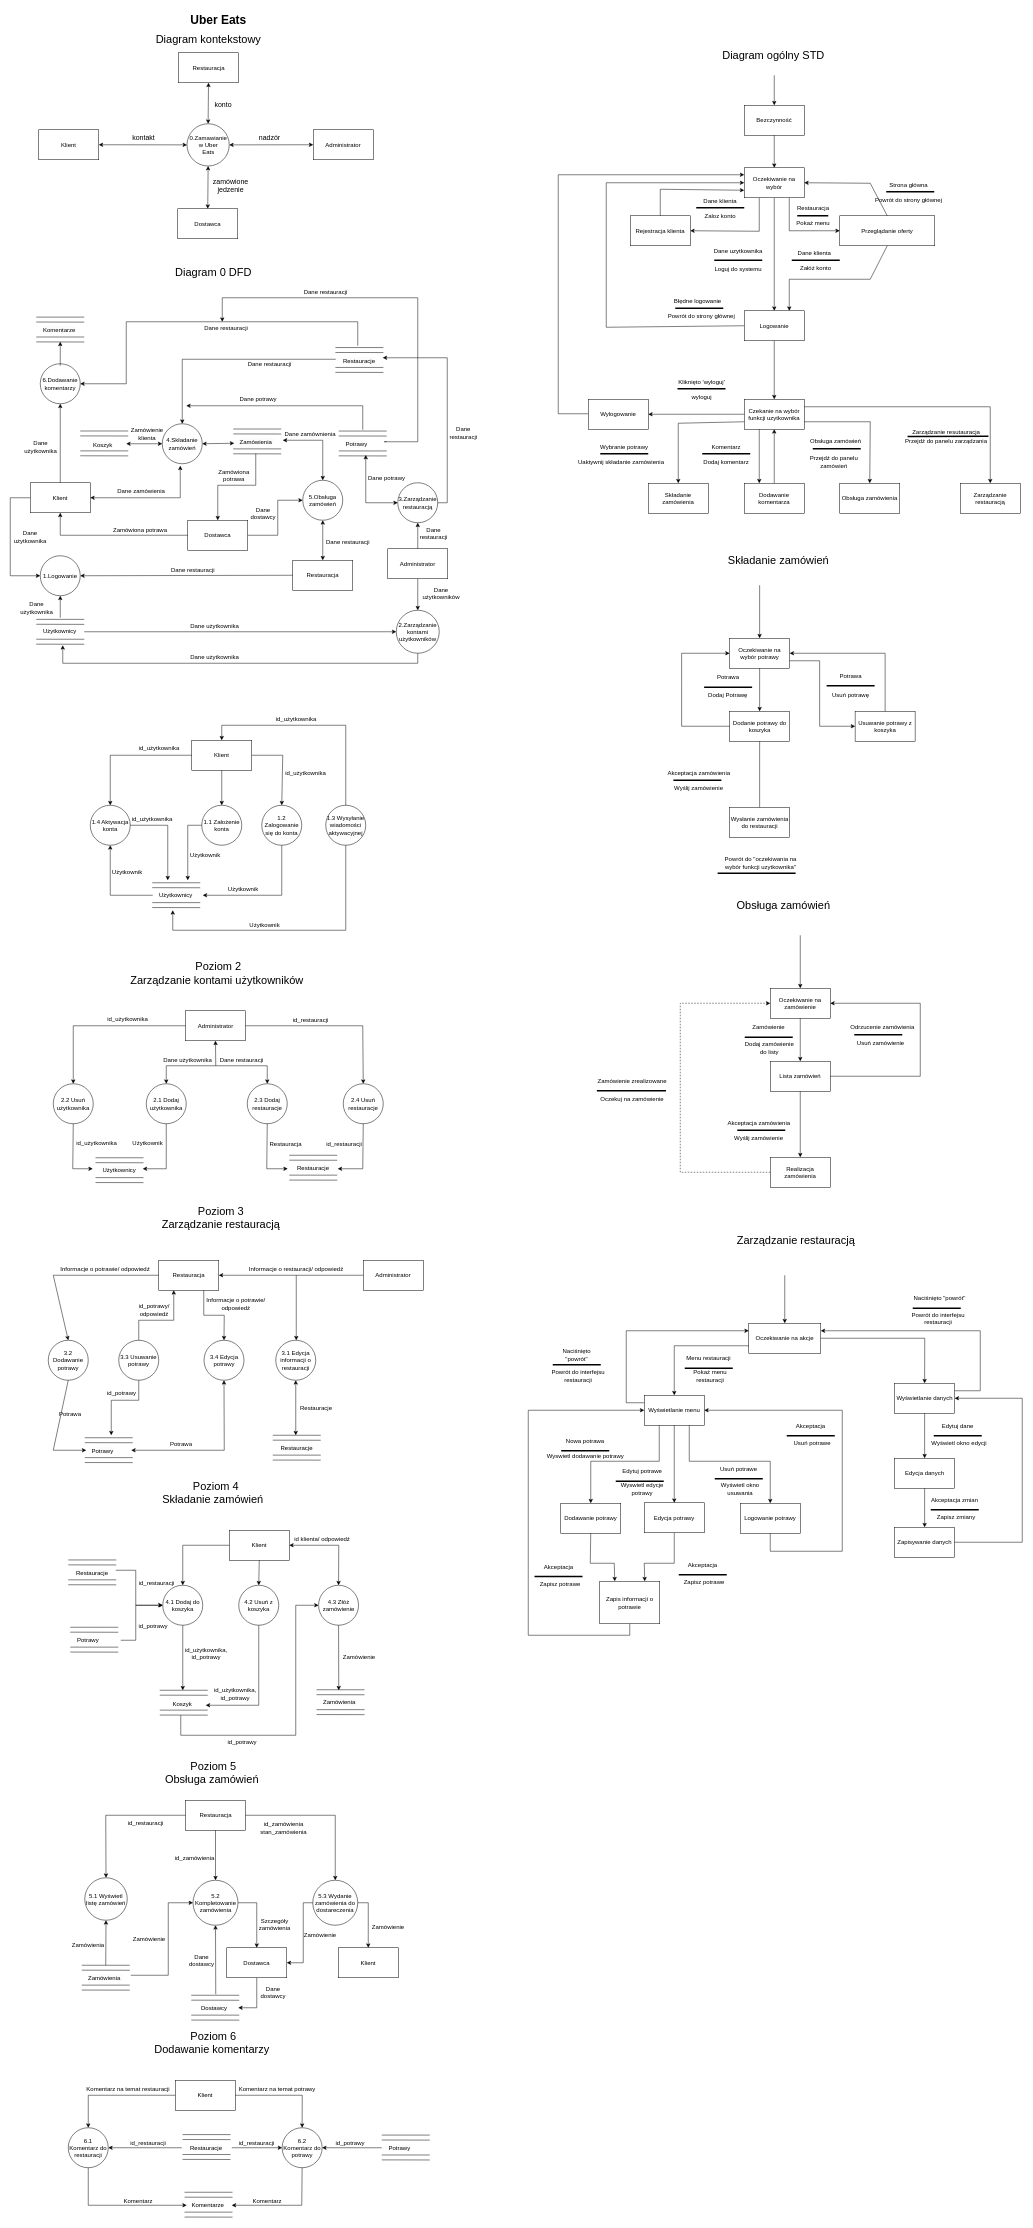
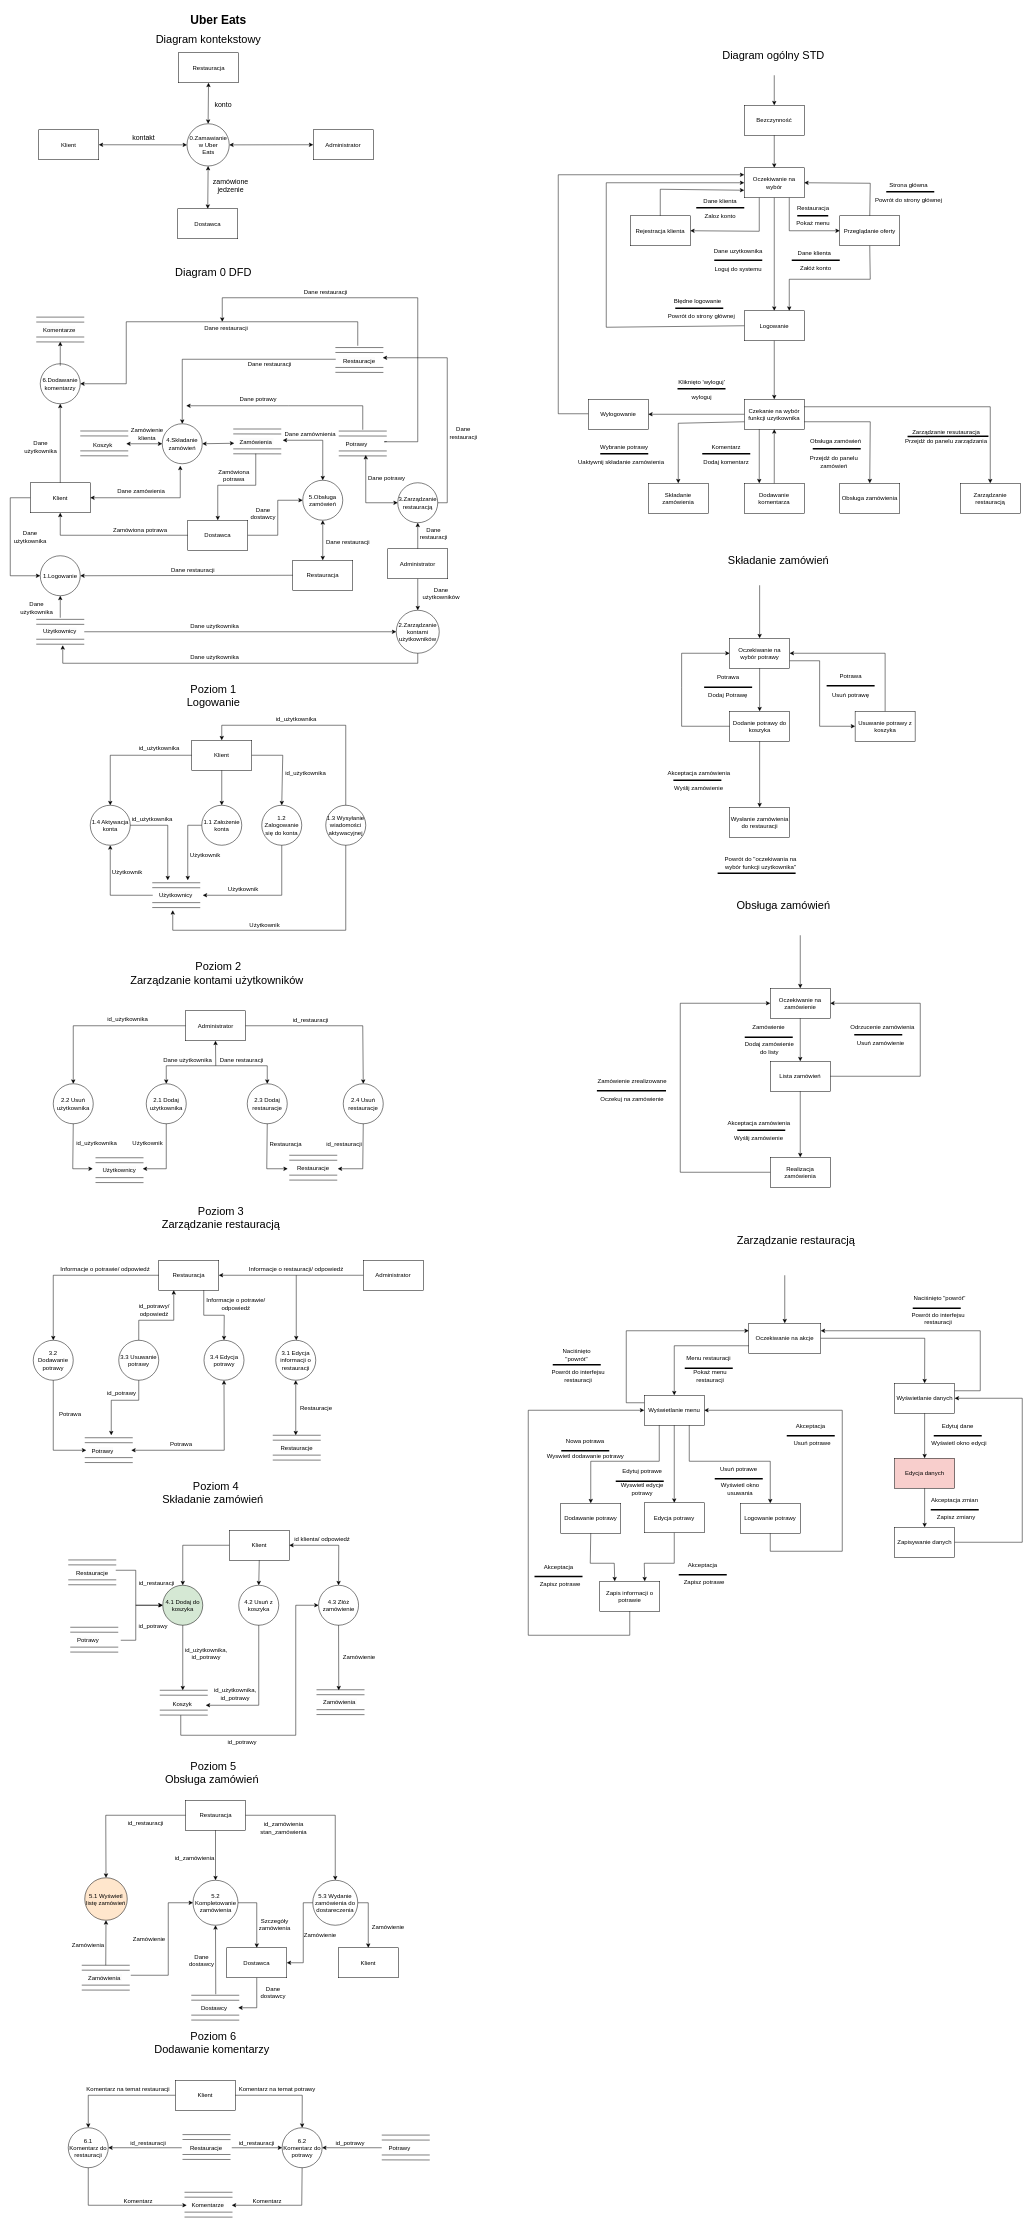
(270, 137) -> none
(887, 231) -> (870, 231)
none -> (213, 696)
(760, 804) -> (760, 802)
(680, 1090) -> (680, 1090)
(68, 1360) -> (53, 1360)
(925, 1473) -> (925, 1473)
(630, 1603) -> (630, 1596)
(183, 1605) -> (183, 1605)
(106, 1899) -> (106, 1899)
